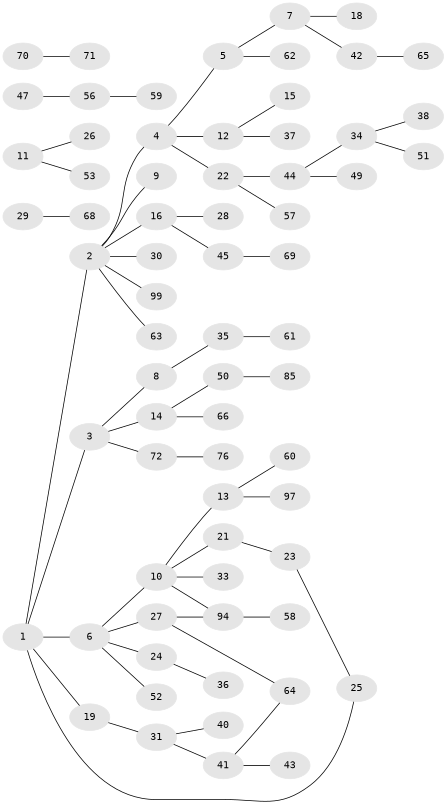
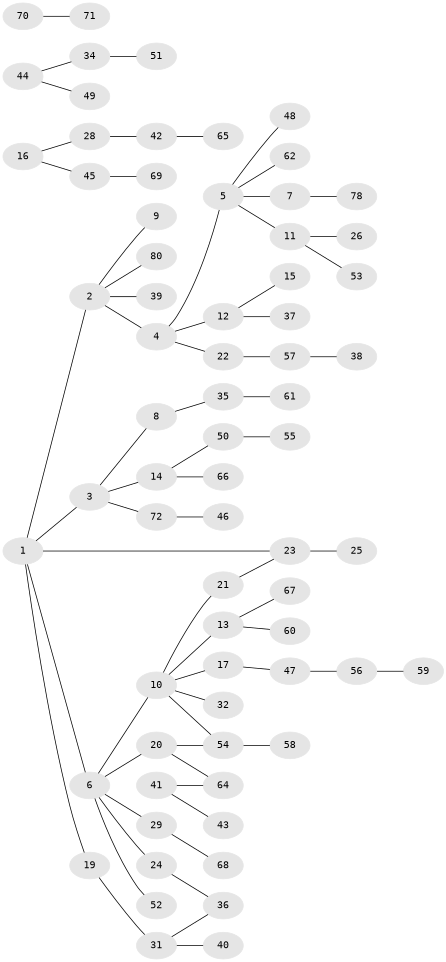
(357, 16) -> (357, 197)
(323, 36) -> (123, 136)
none -> (290, 116)
(390, 126) -> (323, 357)
(257, 177) -> none
none -> (257, 217)
(123, 237) -> none
(156, 257) -> (156, 257)
(156, 297) -> (156, 297)
(156, 337) -> none
(290, 377) -> (290, 437)
(223, 457) -> (223, 517)
(290, 497) -> (290, 591)
(223, 577) -> (223, 705)
(156, 617) -> (156, 745)
(223, 617) -> (223, 745)
none -> (223, 665)
(190, 751) -> (190, 926)
(178, 800) -> (156, 551)
none -> (123, 805)
